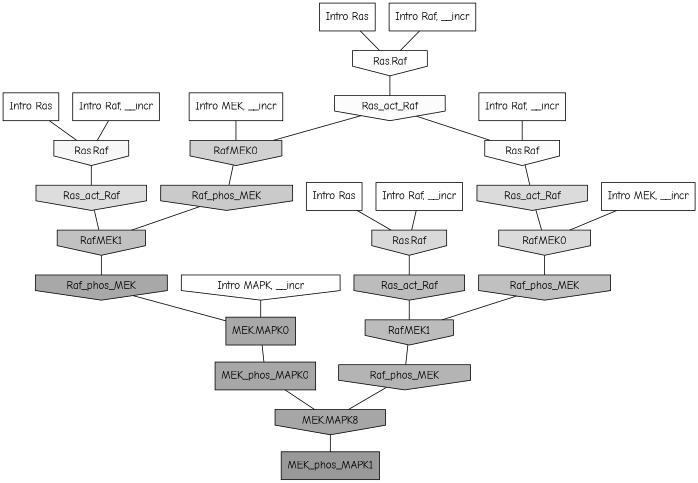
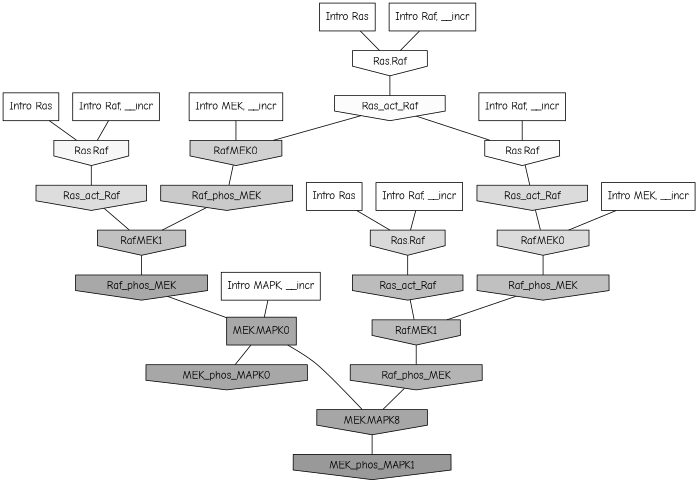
(261, 286) -> (271, 286)
(265, 376) -> (227, 376)
(300, 400) -> (327, 374)
(330, 466) -> (372, 466)
